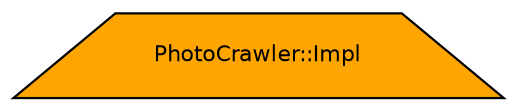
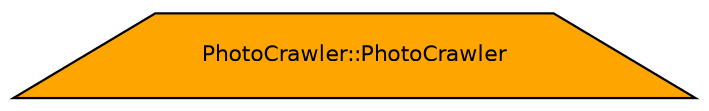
(259, 56) -> (354, 56)
